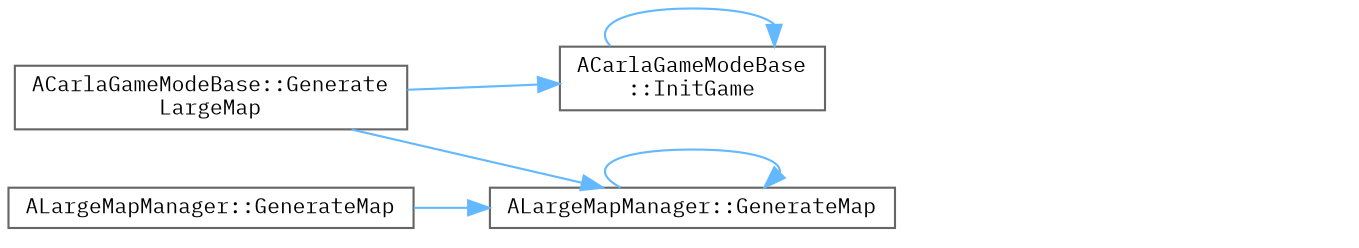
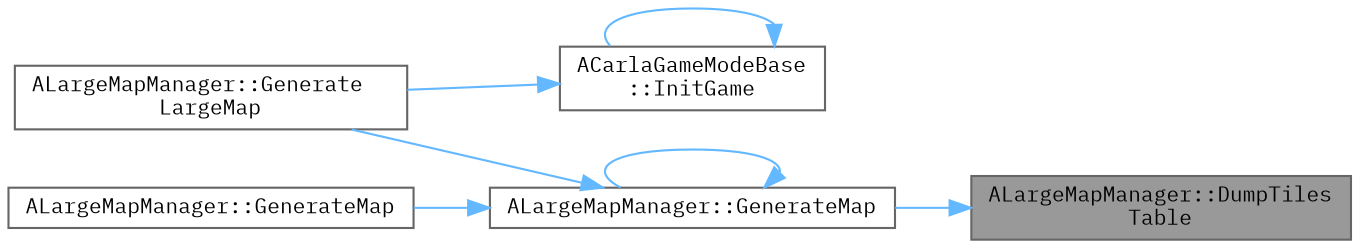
(211, 98) -> (211, 98)
none -> (1161, 208)
